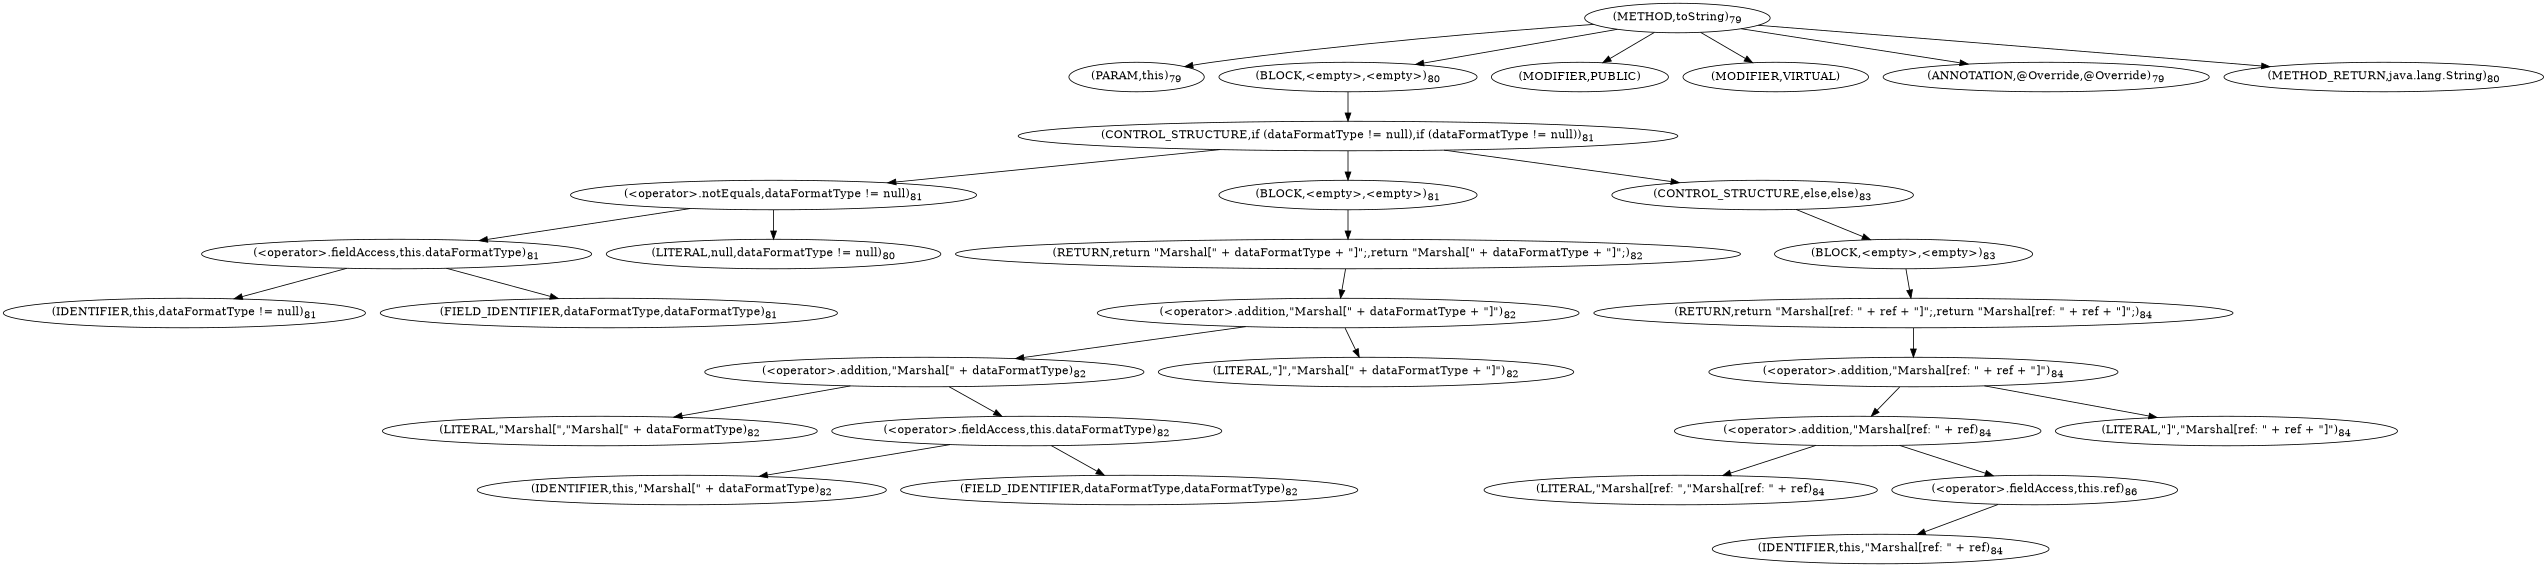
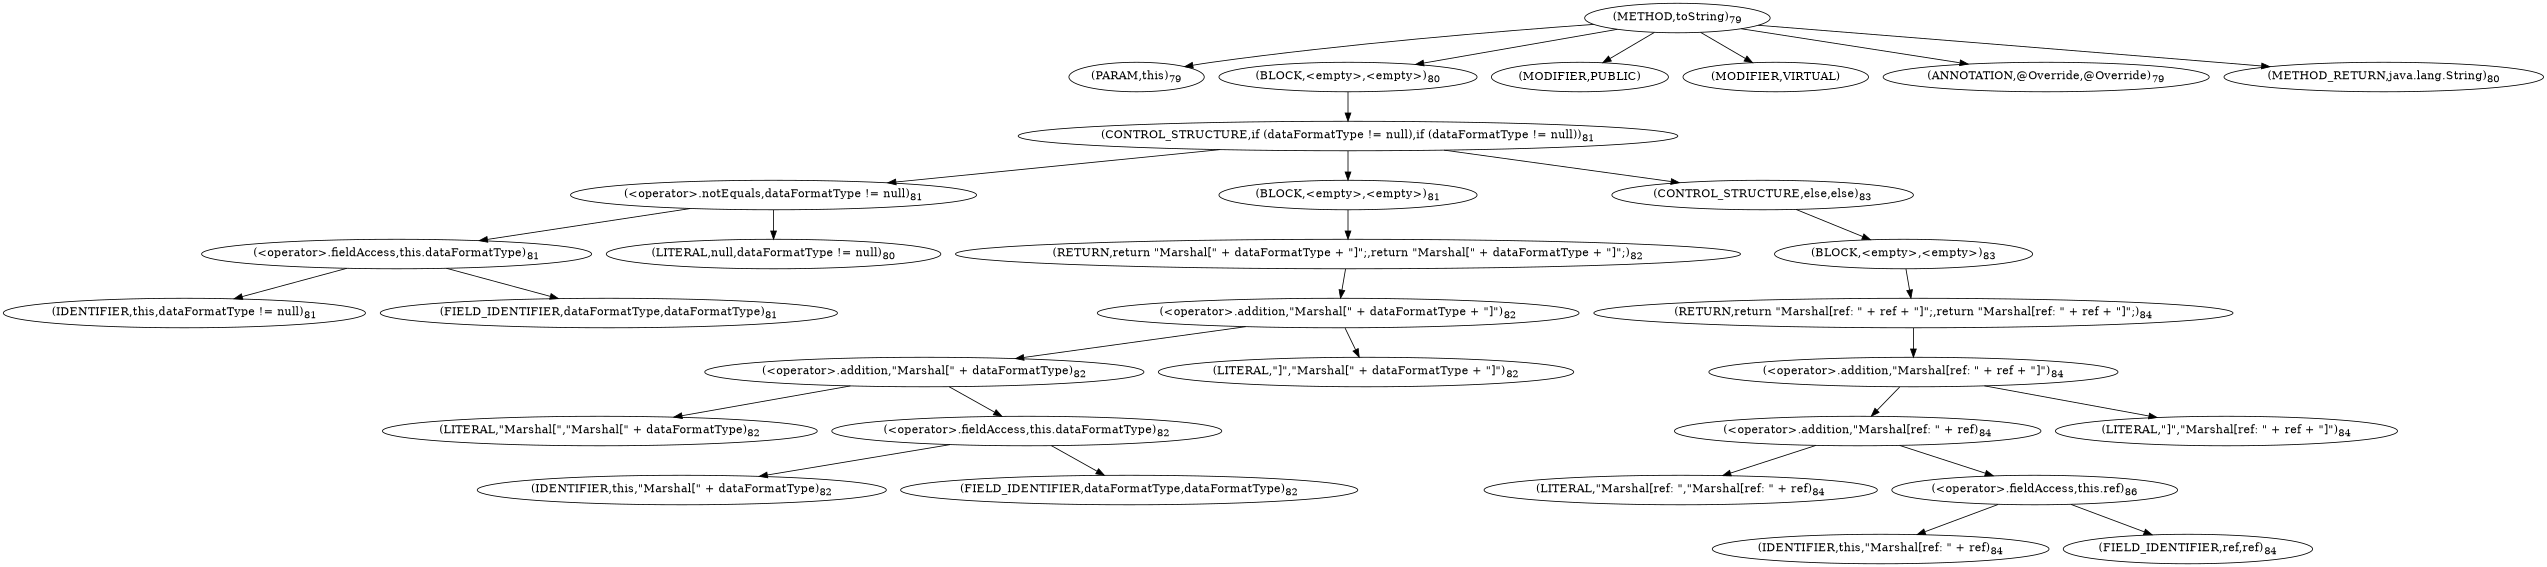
none -> (2188, 549)
